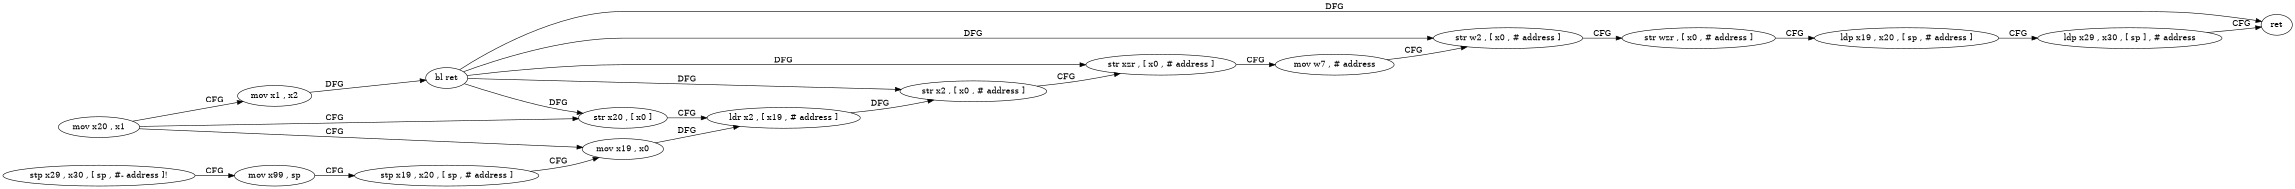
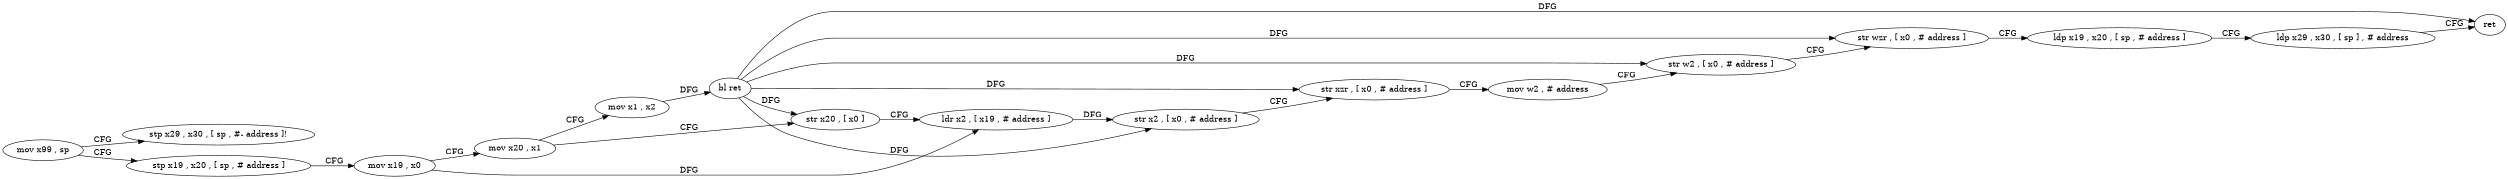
none -> (1280, 38)
(1335, 65) -> (1548, 90)
(358, 138) -> (452, 158)
(212, 176) -> (110, 144)
